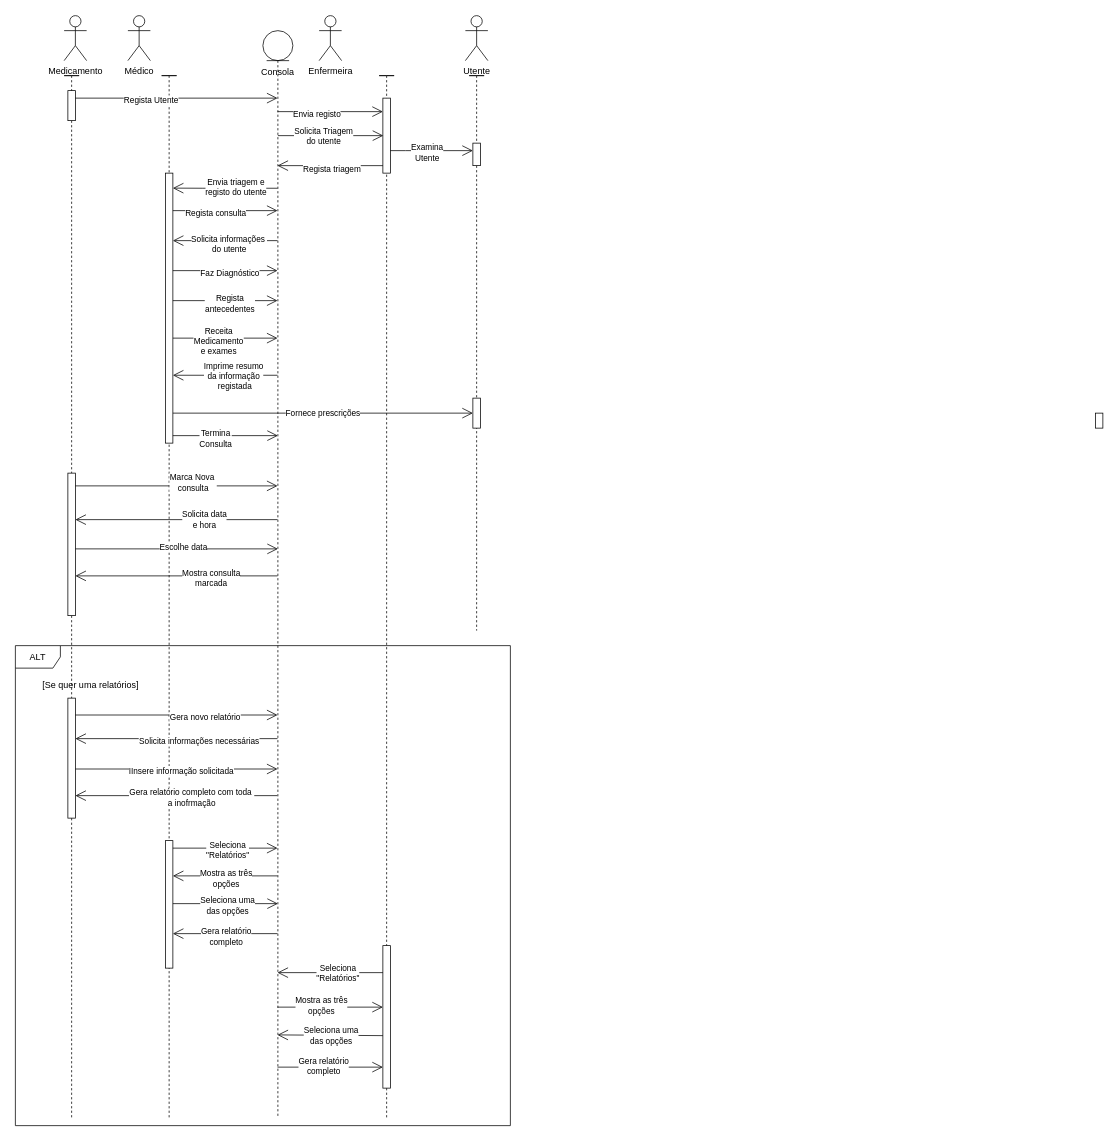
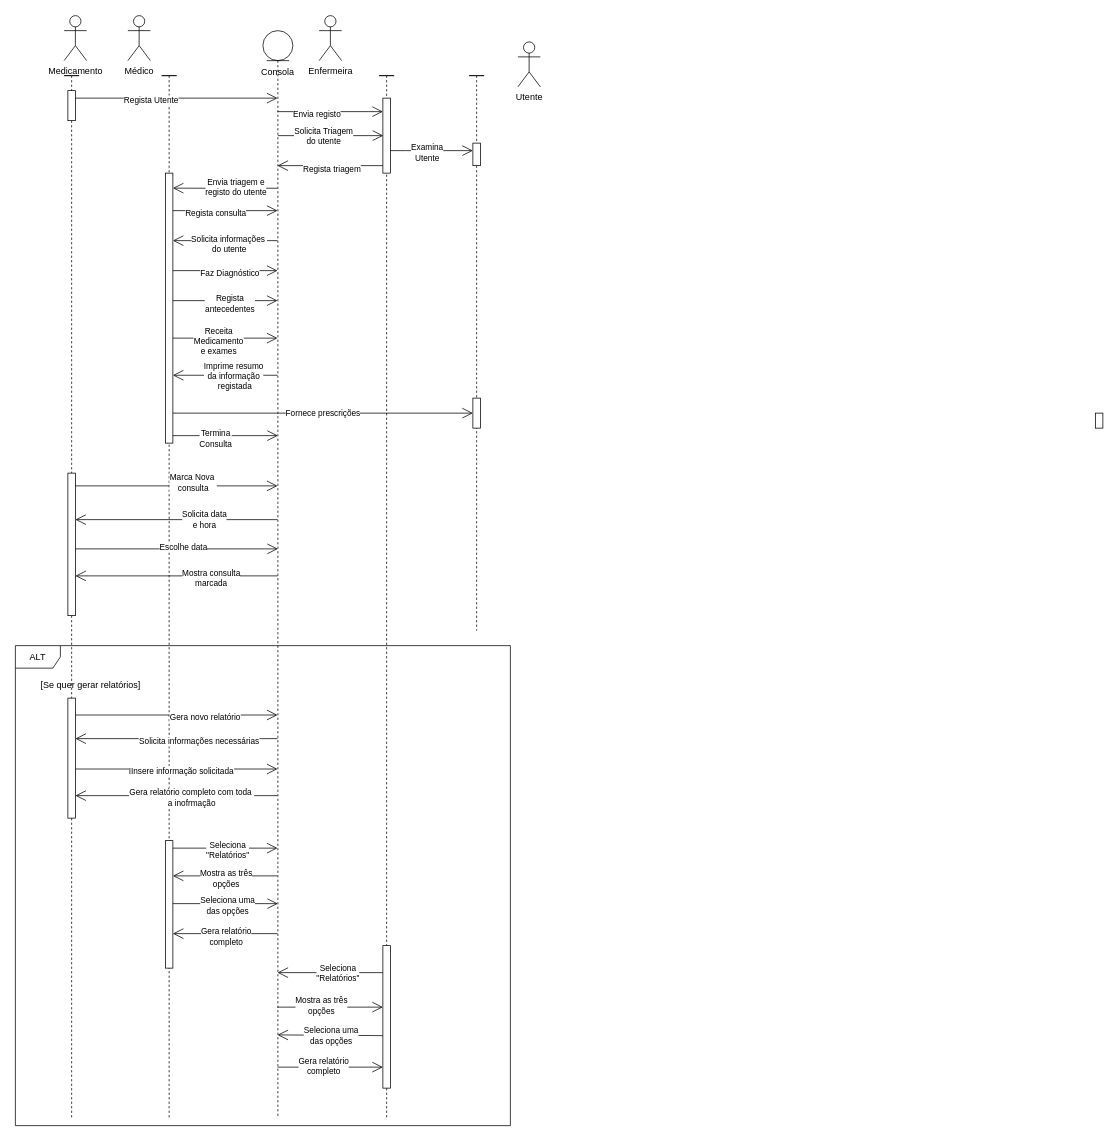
(477, 38) -> (529, 64)
(91, 685) -> (91, 685)
